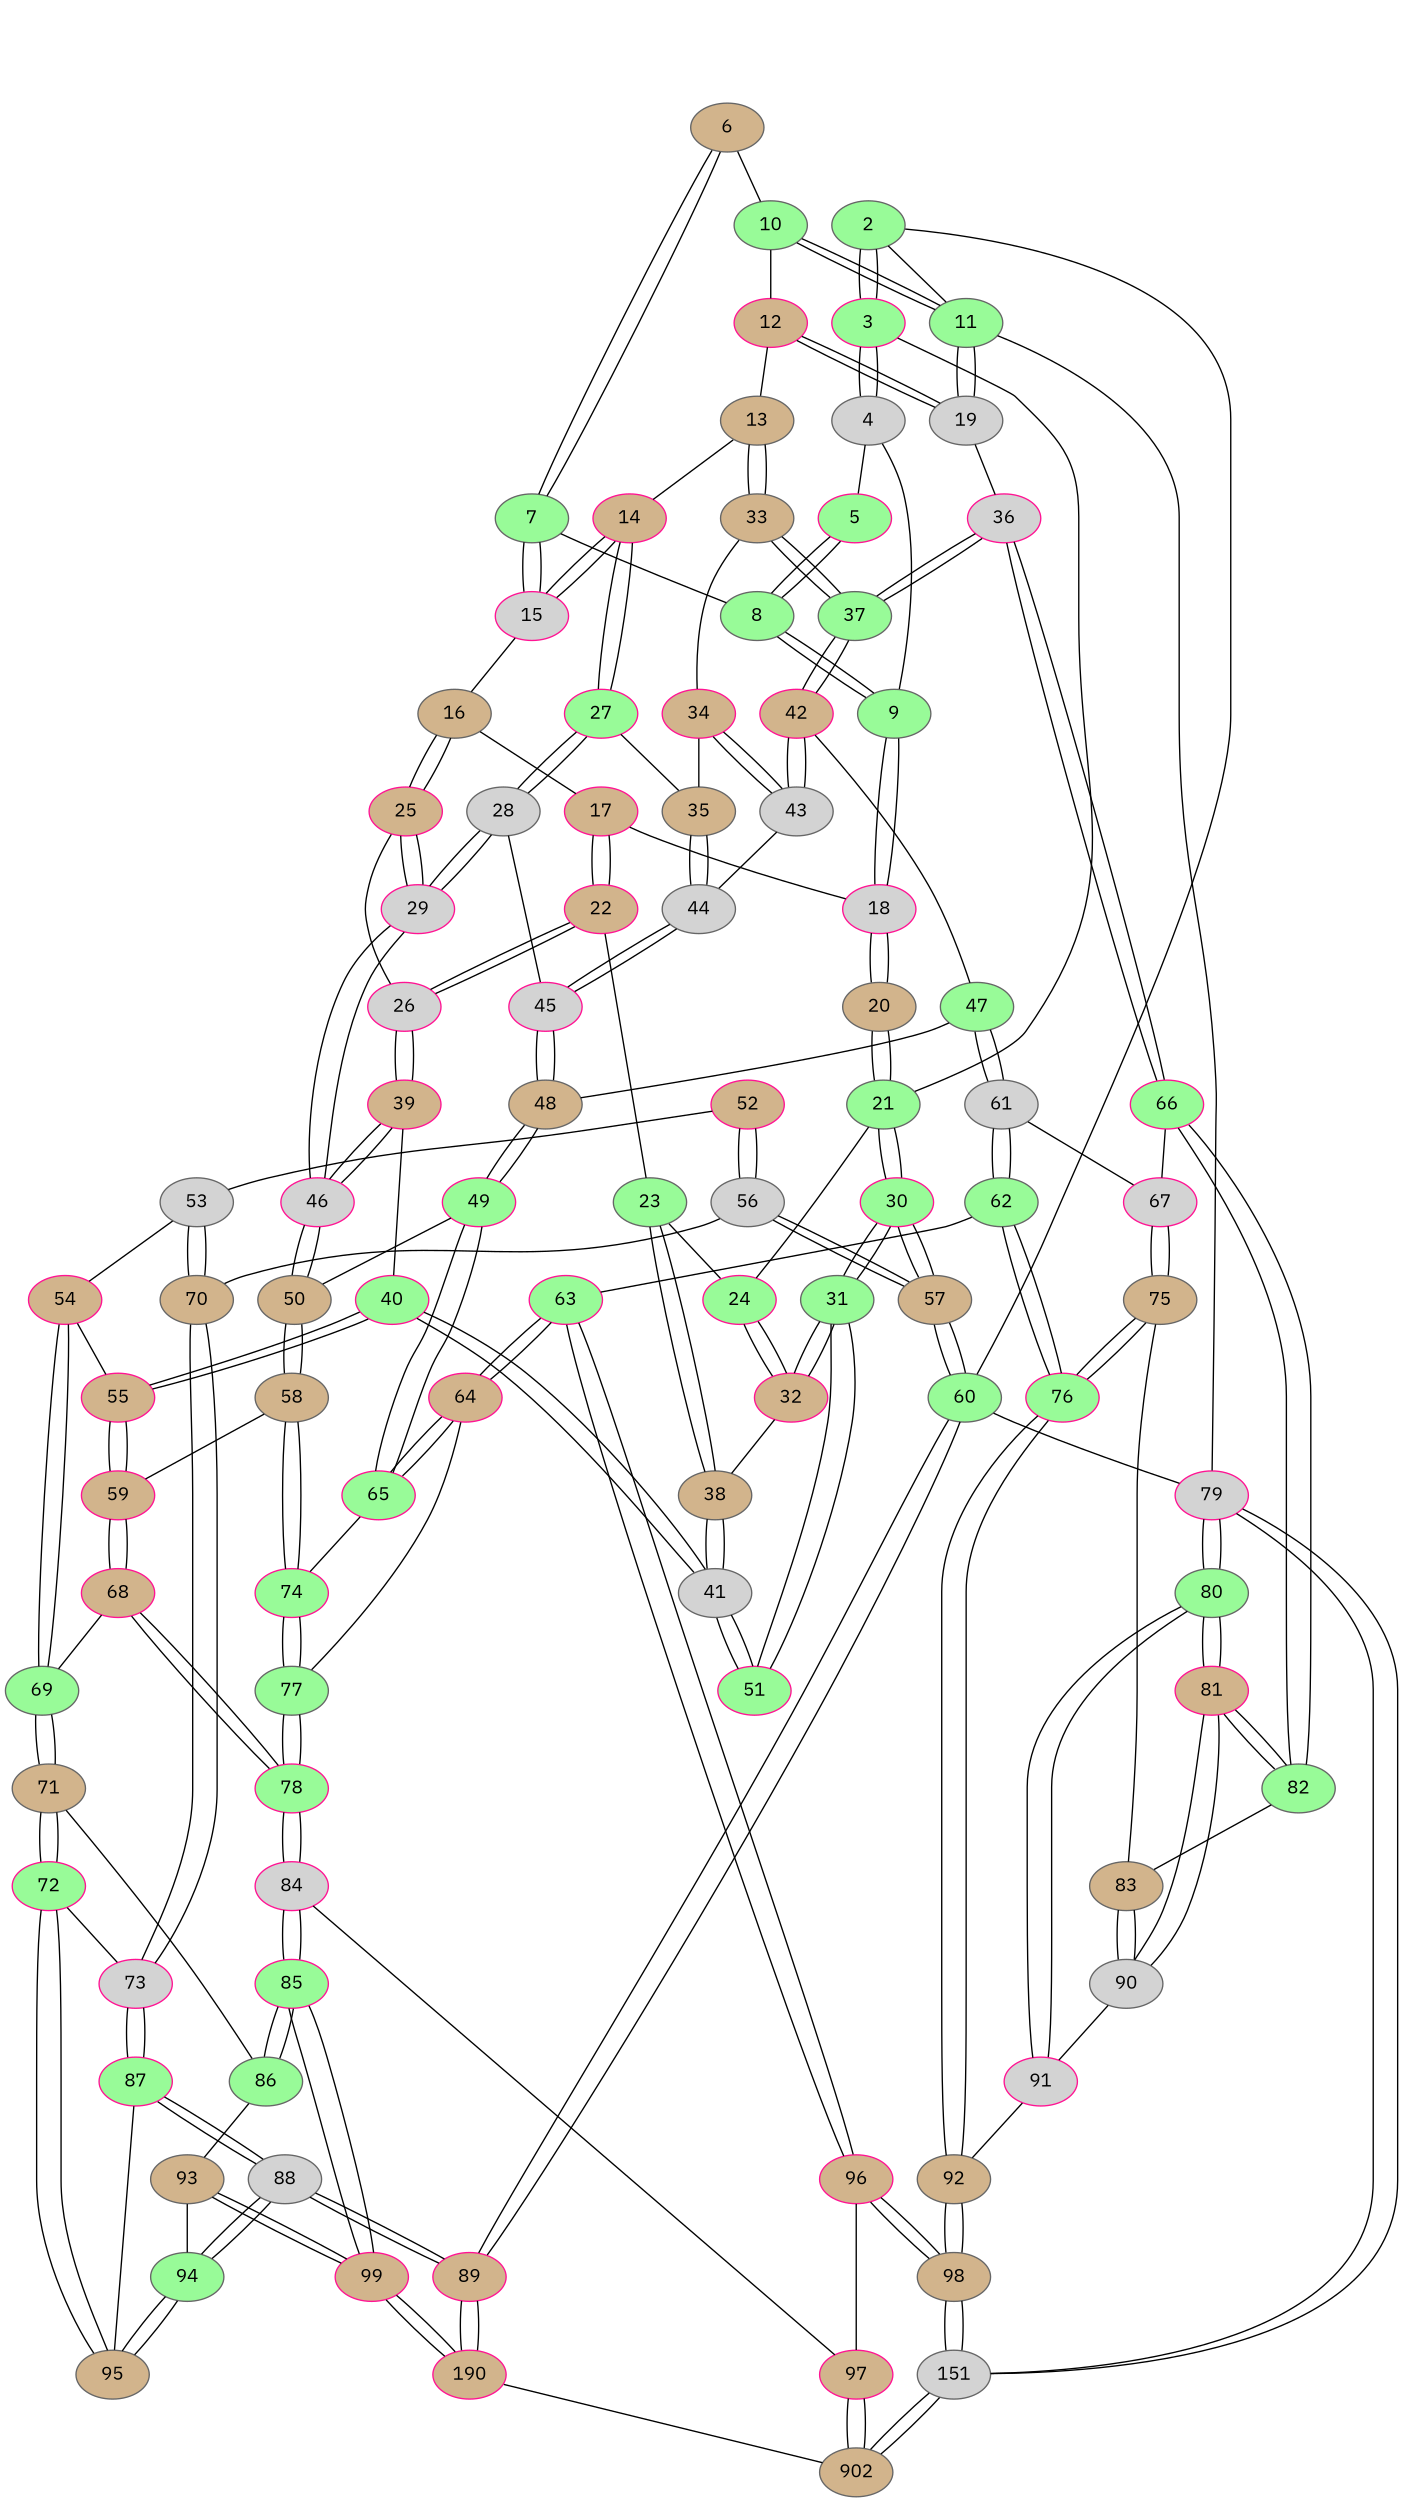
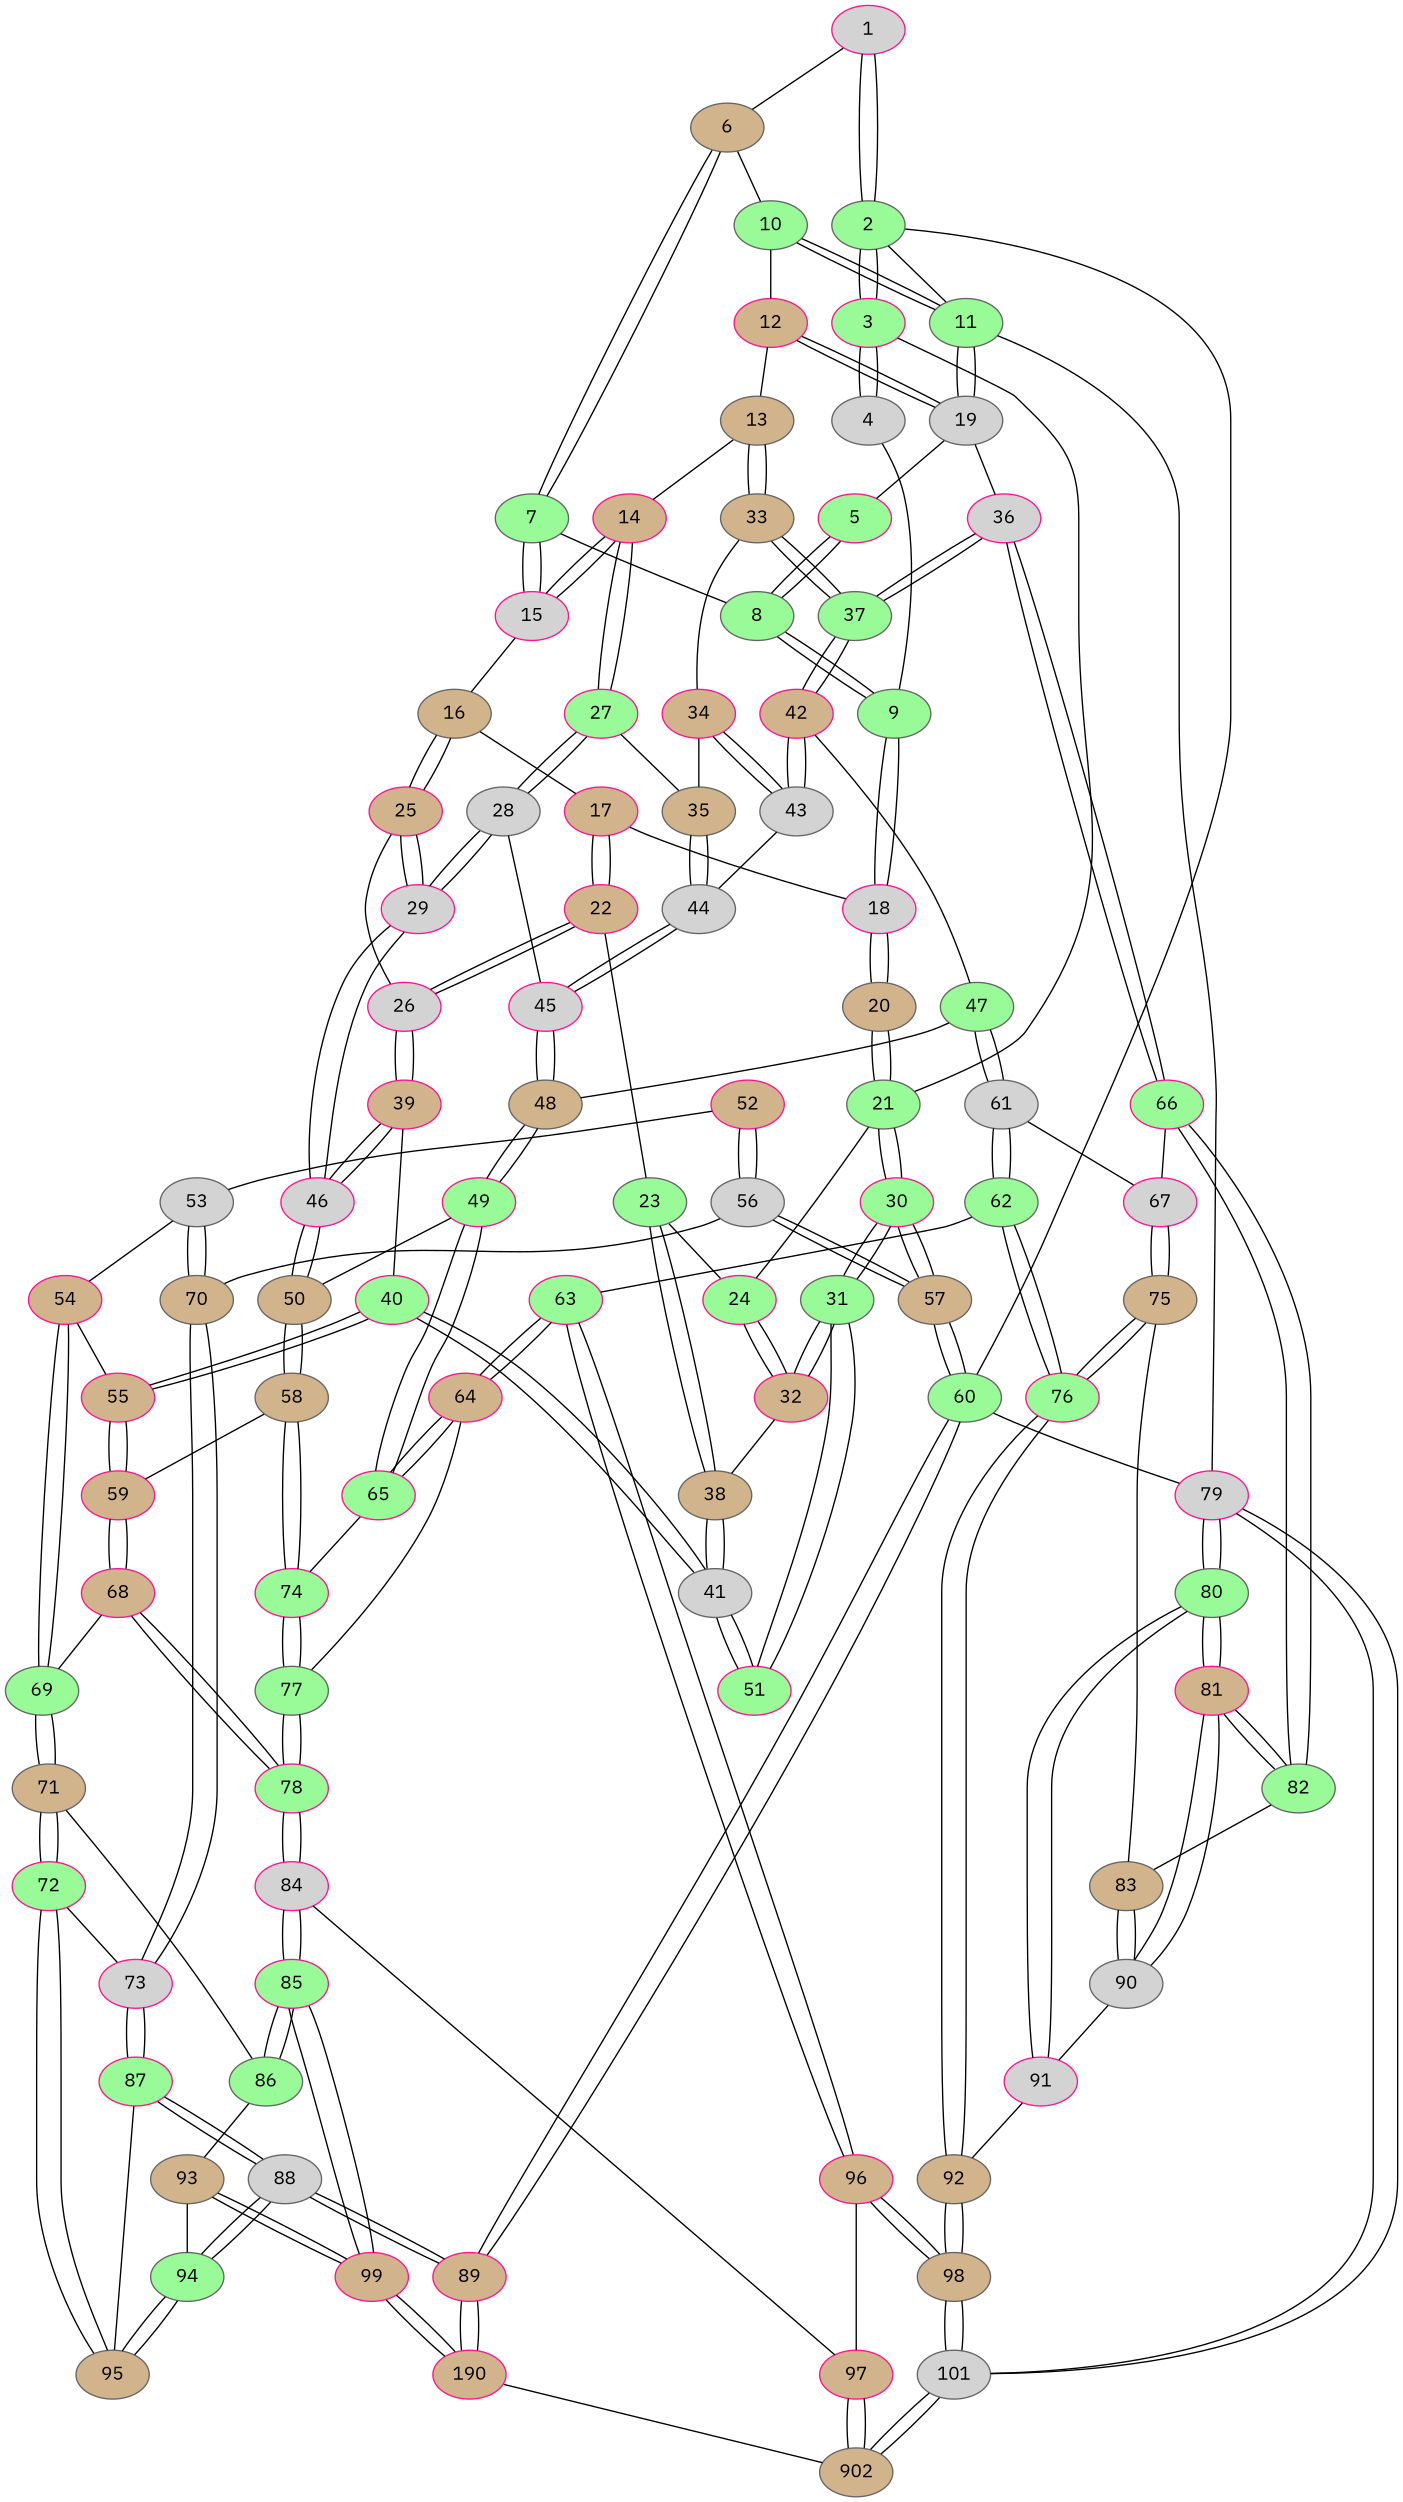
none -> (868, 30)
(862, 469) -> (910, 470)
(954, 2375) -> (954, 2375)
